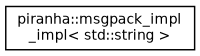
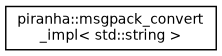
(100, 28) -> (111, 28)
